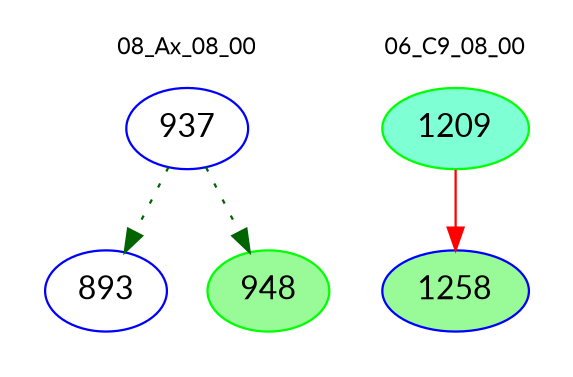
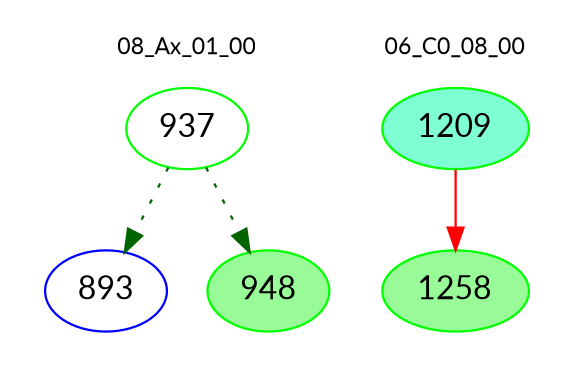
(187, 48) -> (187, 48)
(456, 48) -> (456, 48)
(187, 129) -> (187, 129)
(456, 291) -> (456, 291)
